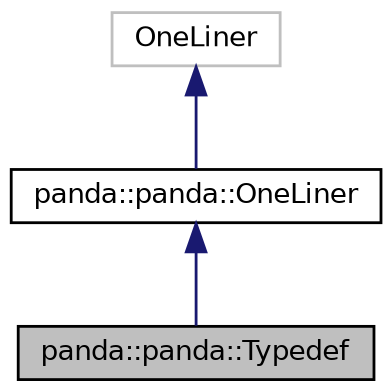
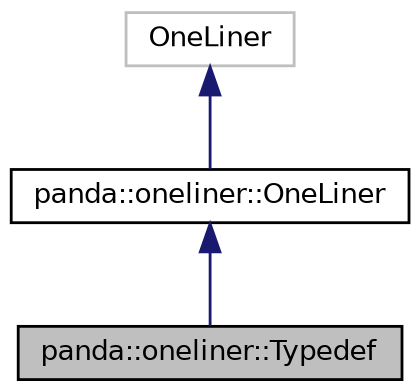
(196, 196) -> (210, 196)
(196, 353) -> (210, 353)
